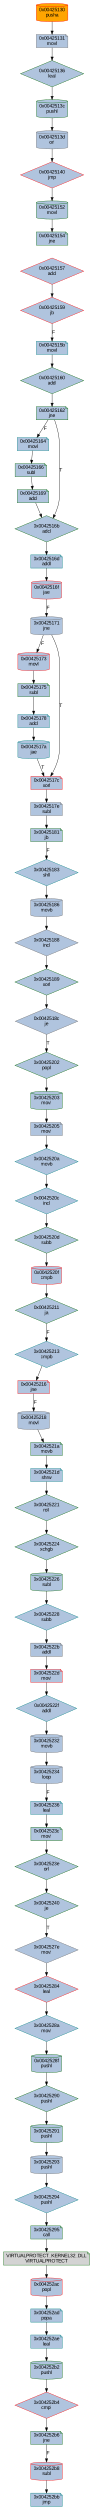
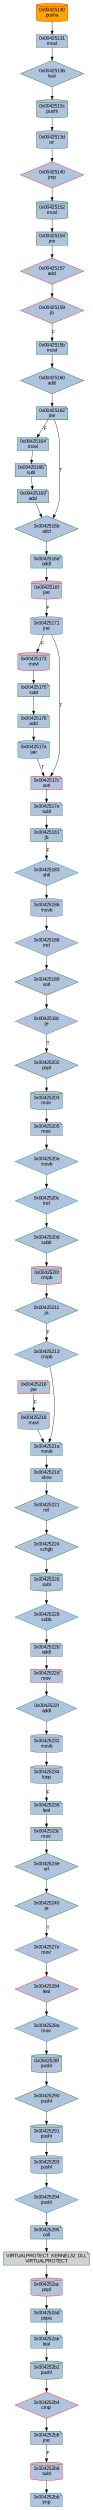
none -> (52, 250)
(40, 1371) -> (54, 1403)
(47, 1449) -> (47, 1449)
